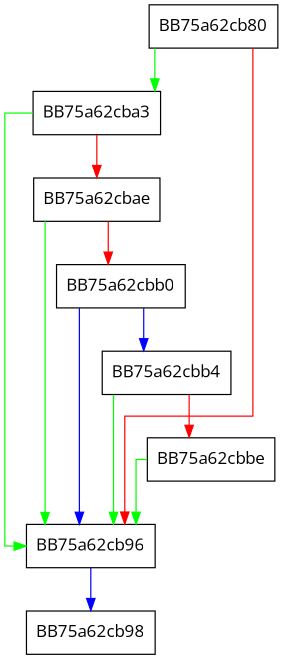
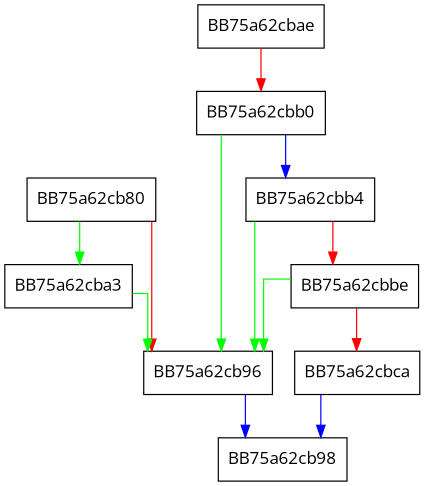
(97, 150) -> none
(45, 367) -> none
none -> (357, 373)
(79, 410) -> (221, 237)
